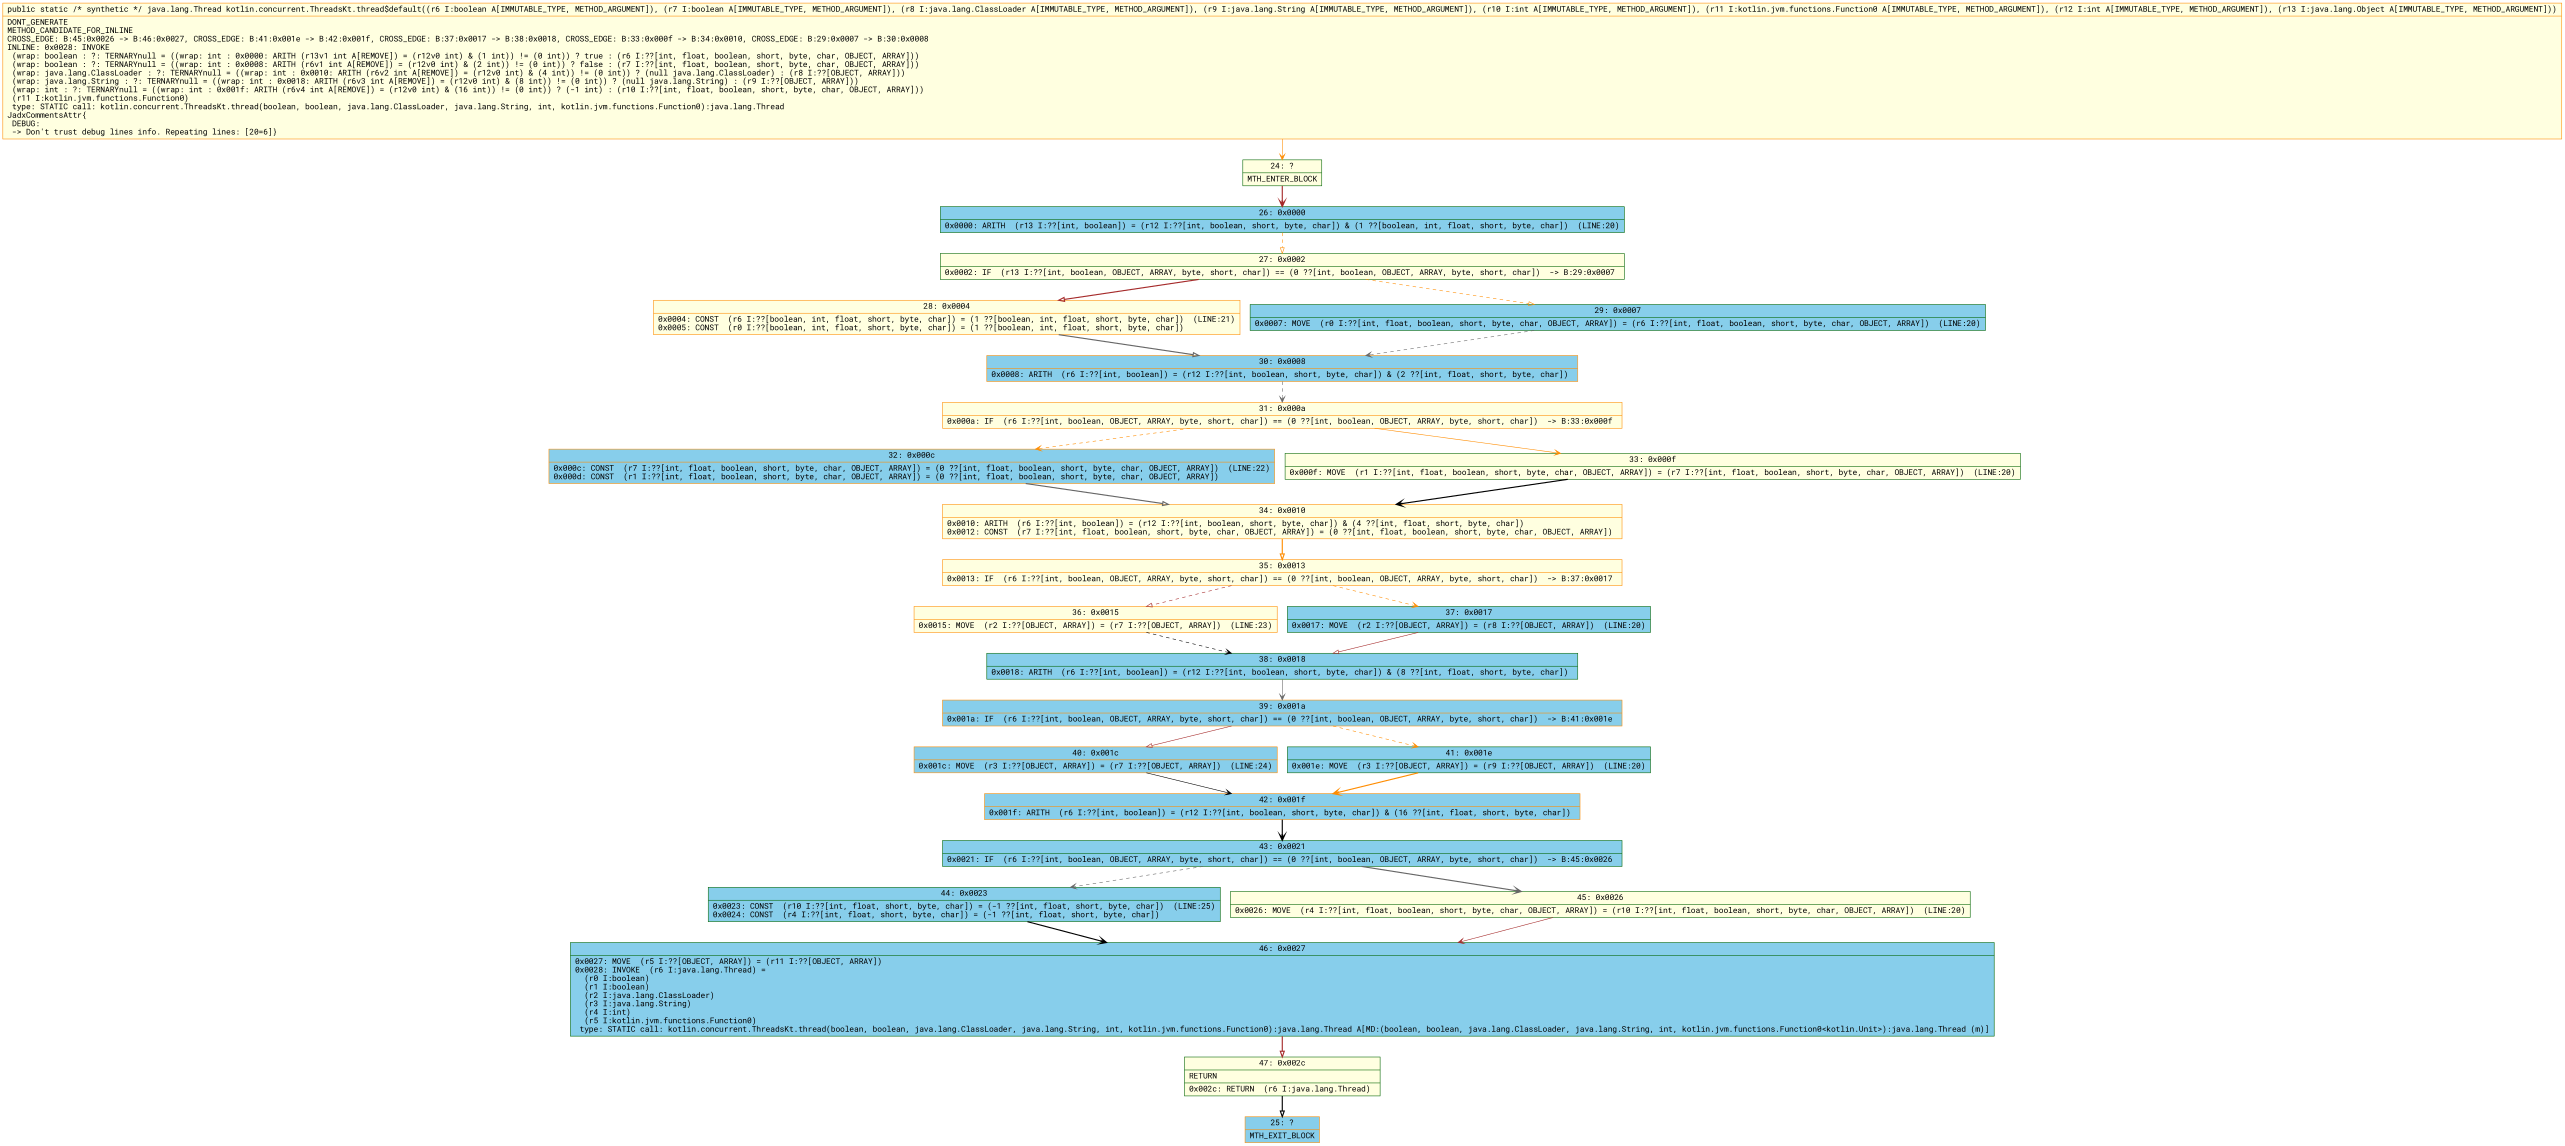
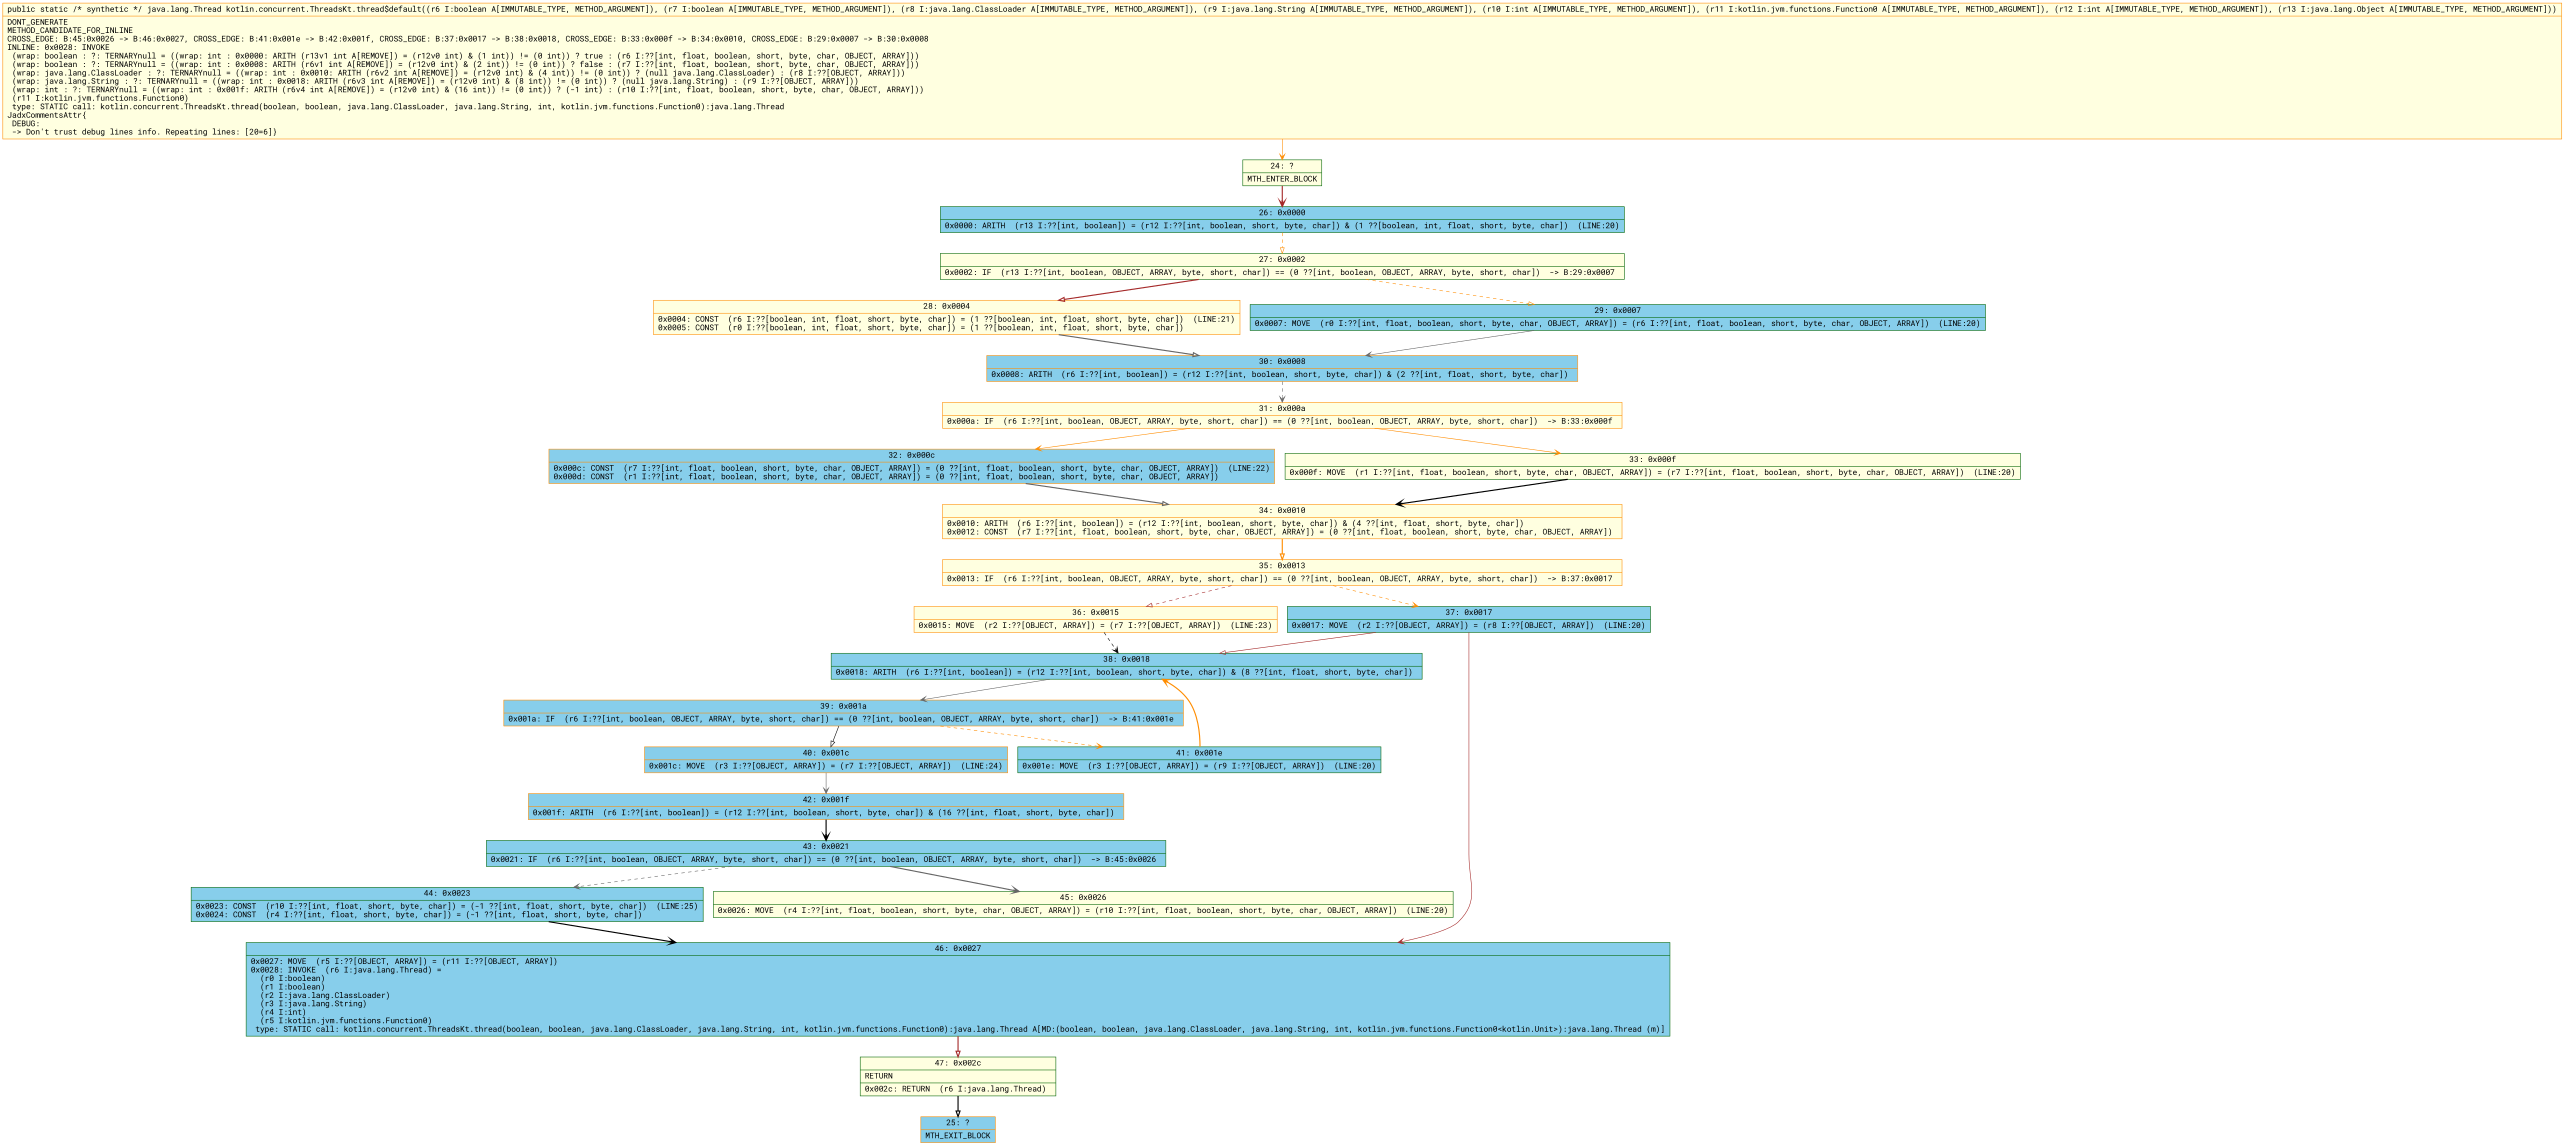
(1453, 343) -> (1453, 343)
(1116, 438) -> (1116, 438)
(1192, 736) -> (836, 734)
(1186, 783) -> (826, 780)
(1378, 783) -> (1193, 709)
(1508, 929) -> (1469, 808)
